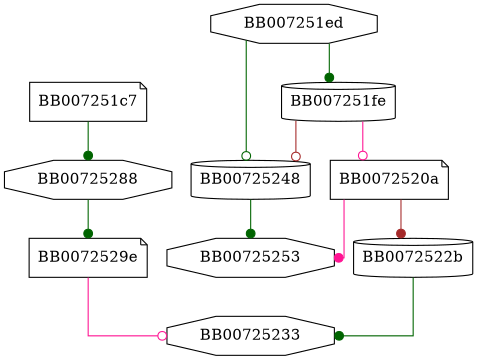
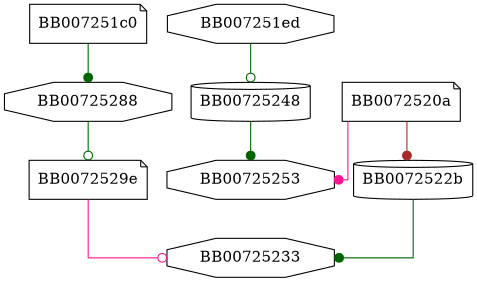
(88, 102) -> (88, 24)
(338, 102) -> none
(88, 214) -> (88, 136)
